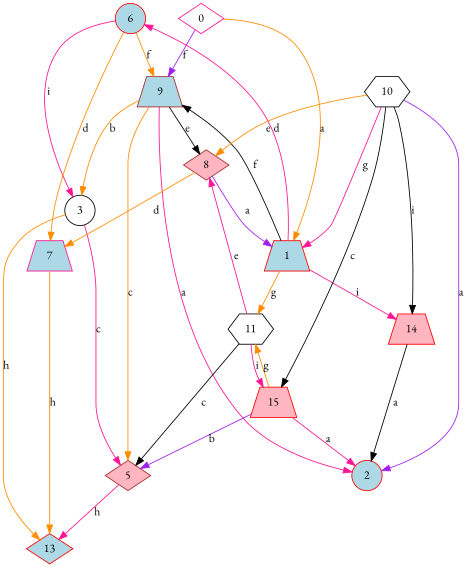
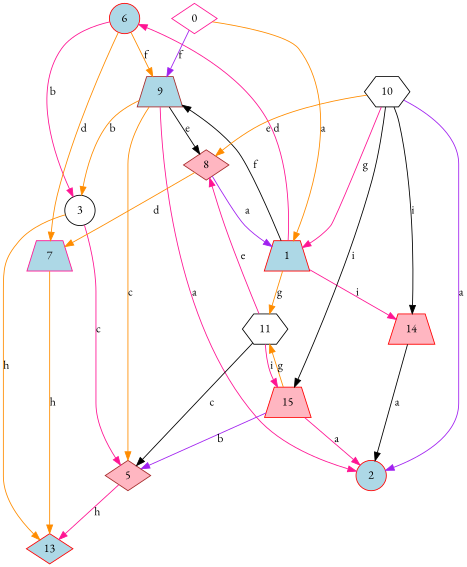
(49, 92) -> (53, 92)
(353, 256) -> (354, 256)
